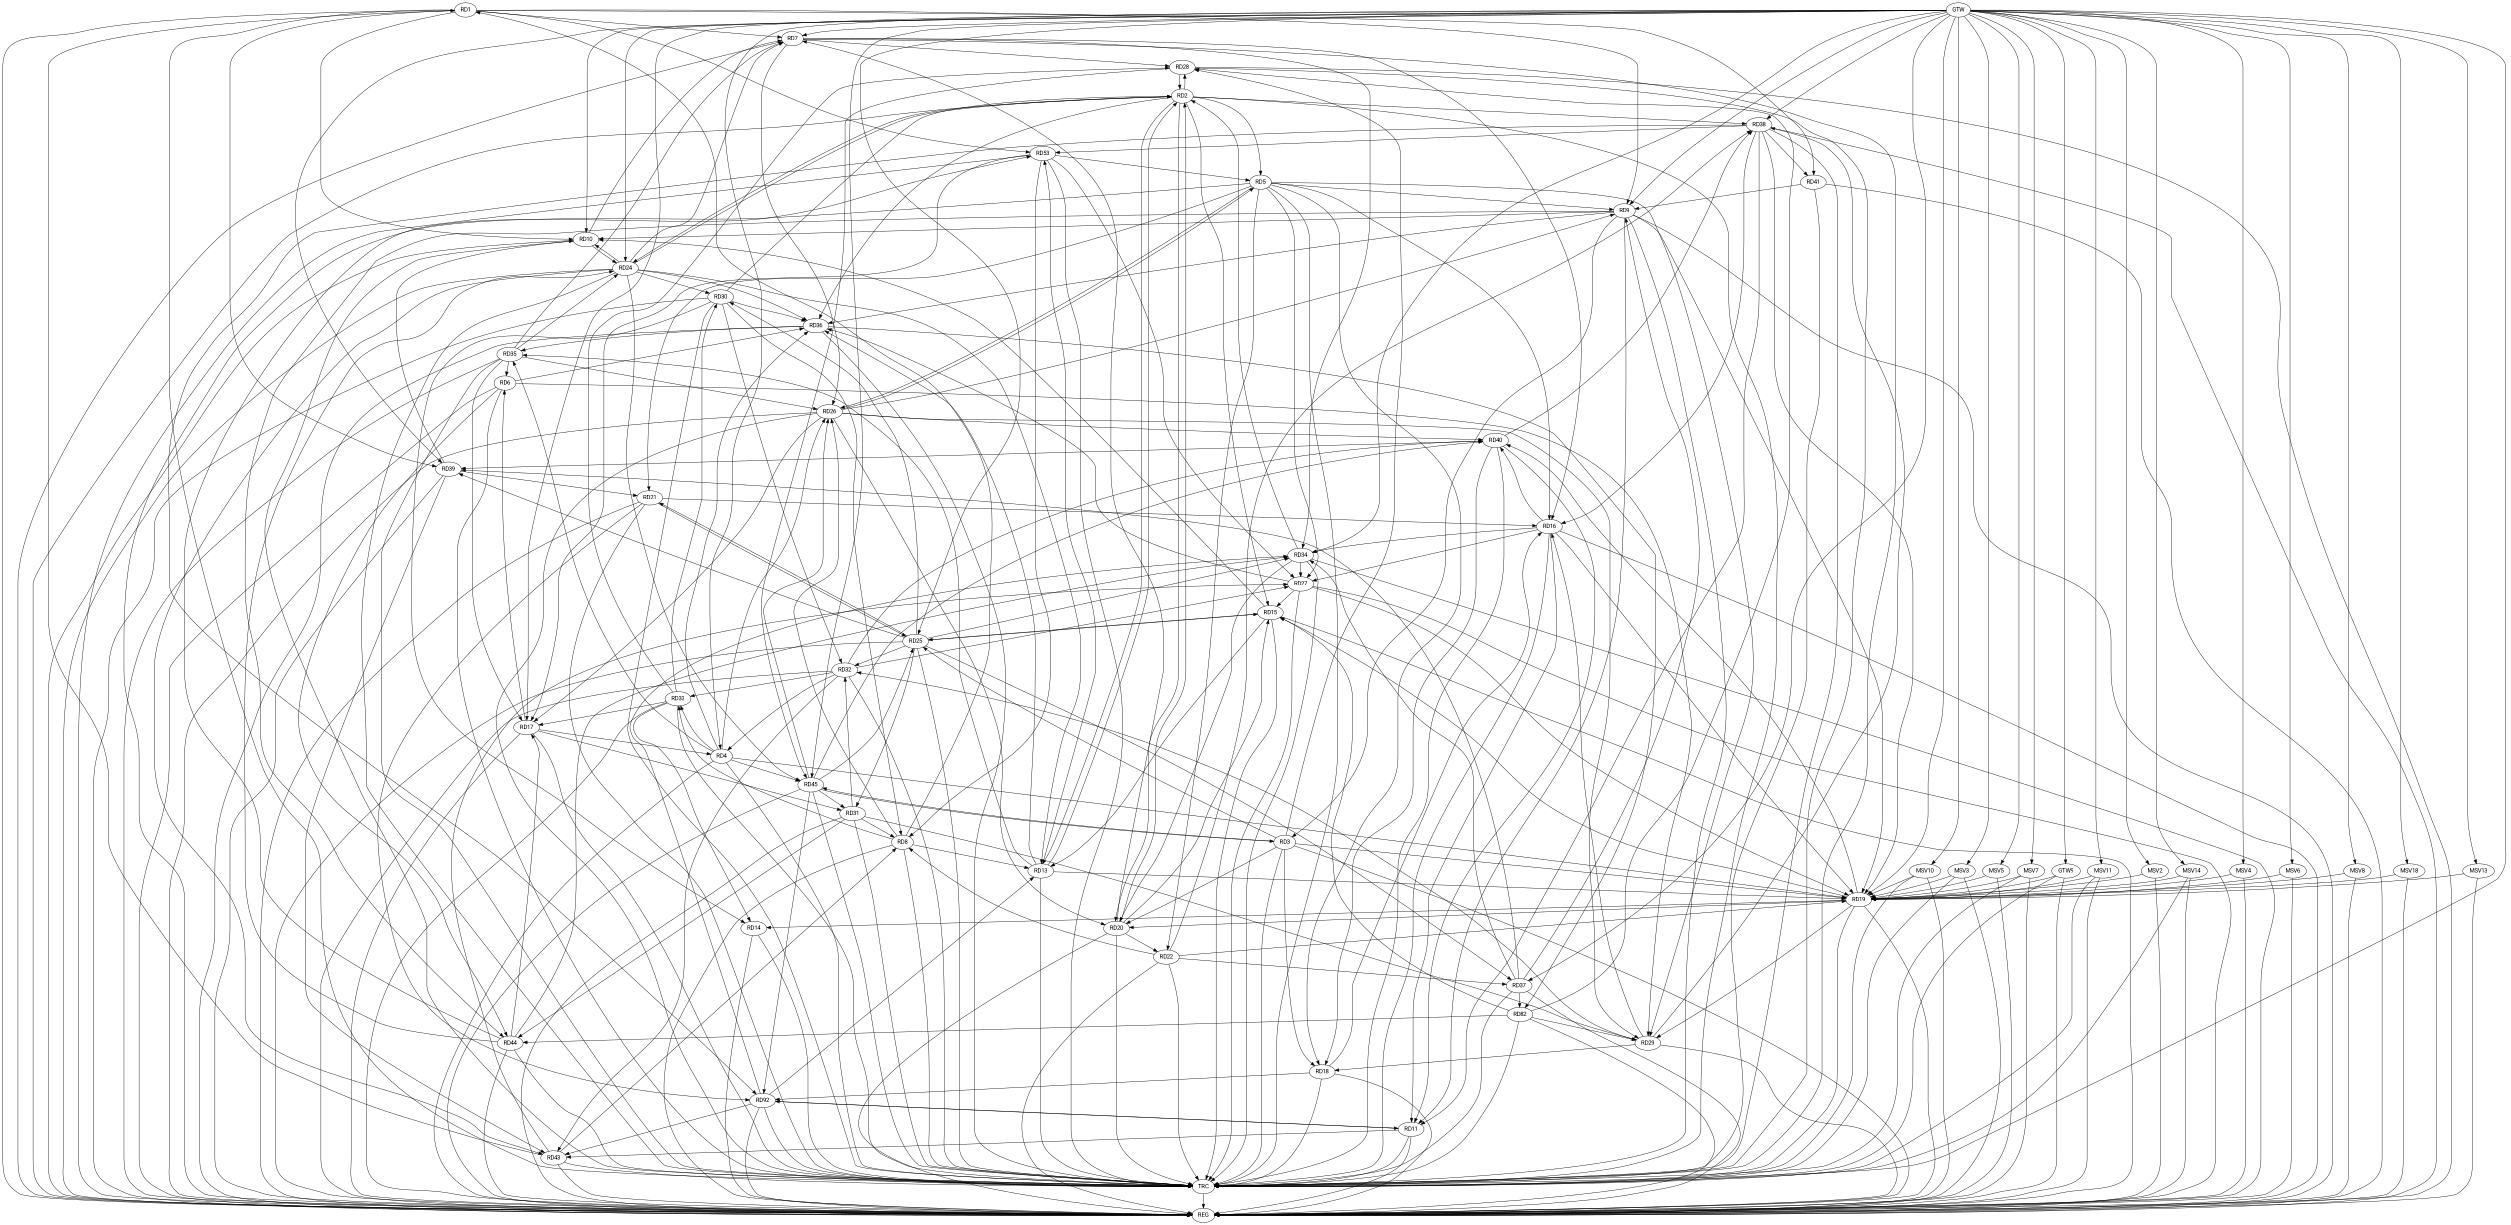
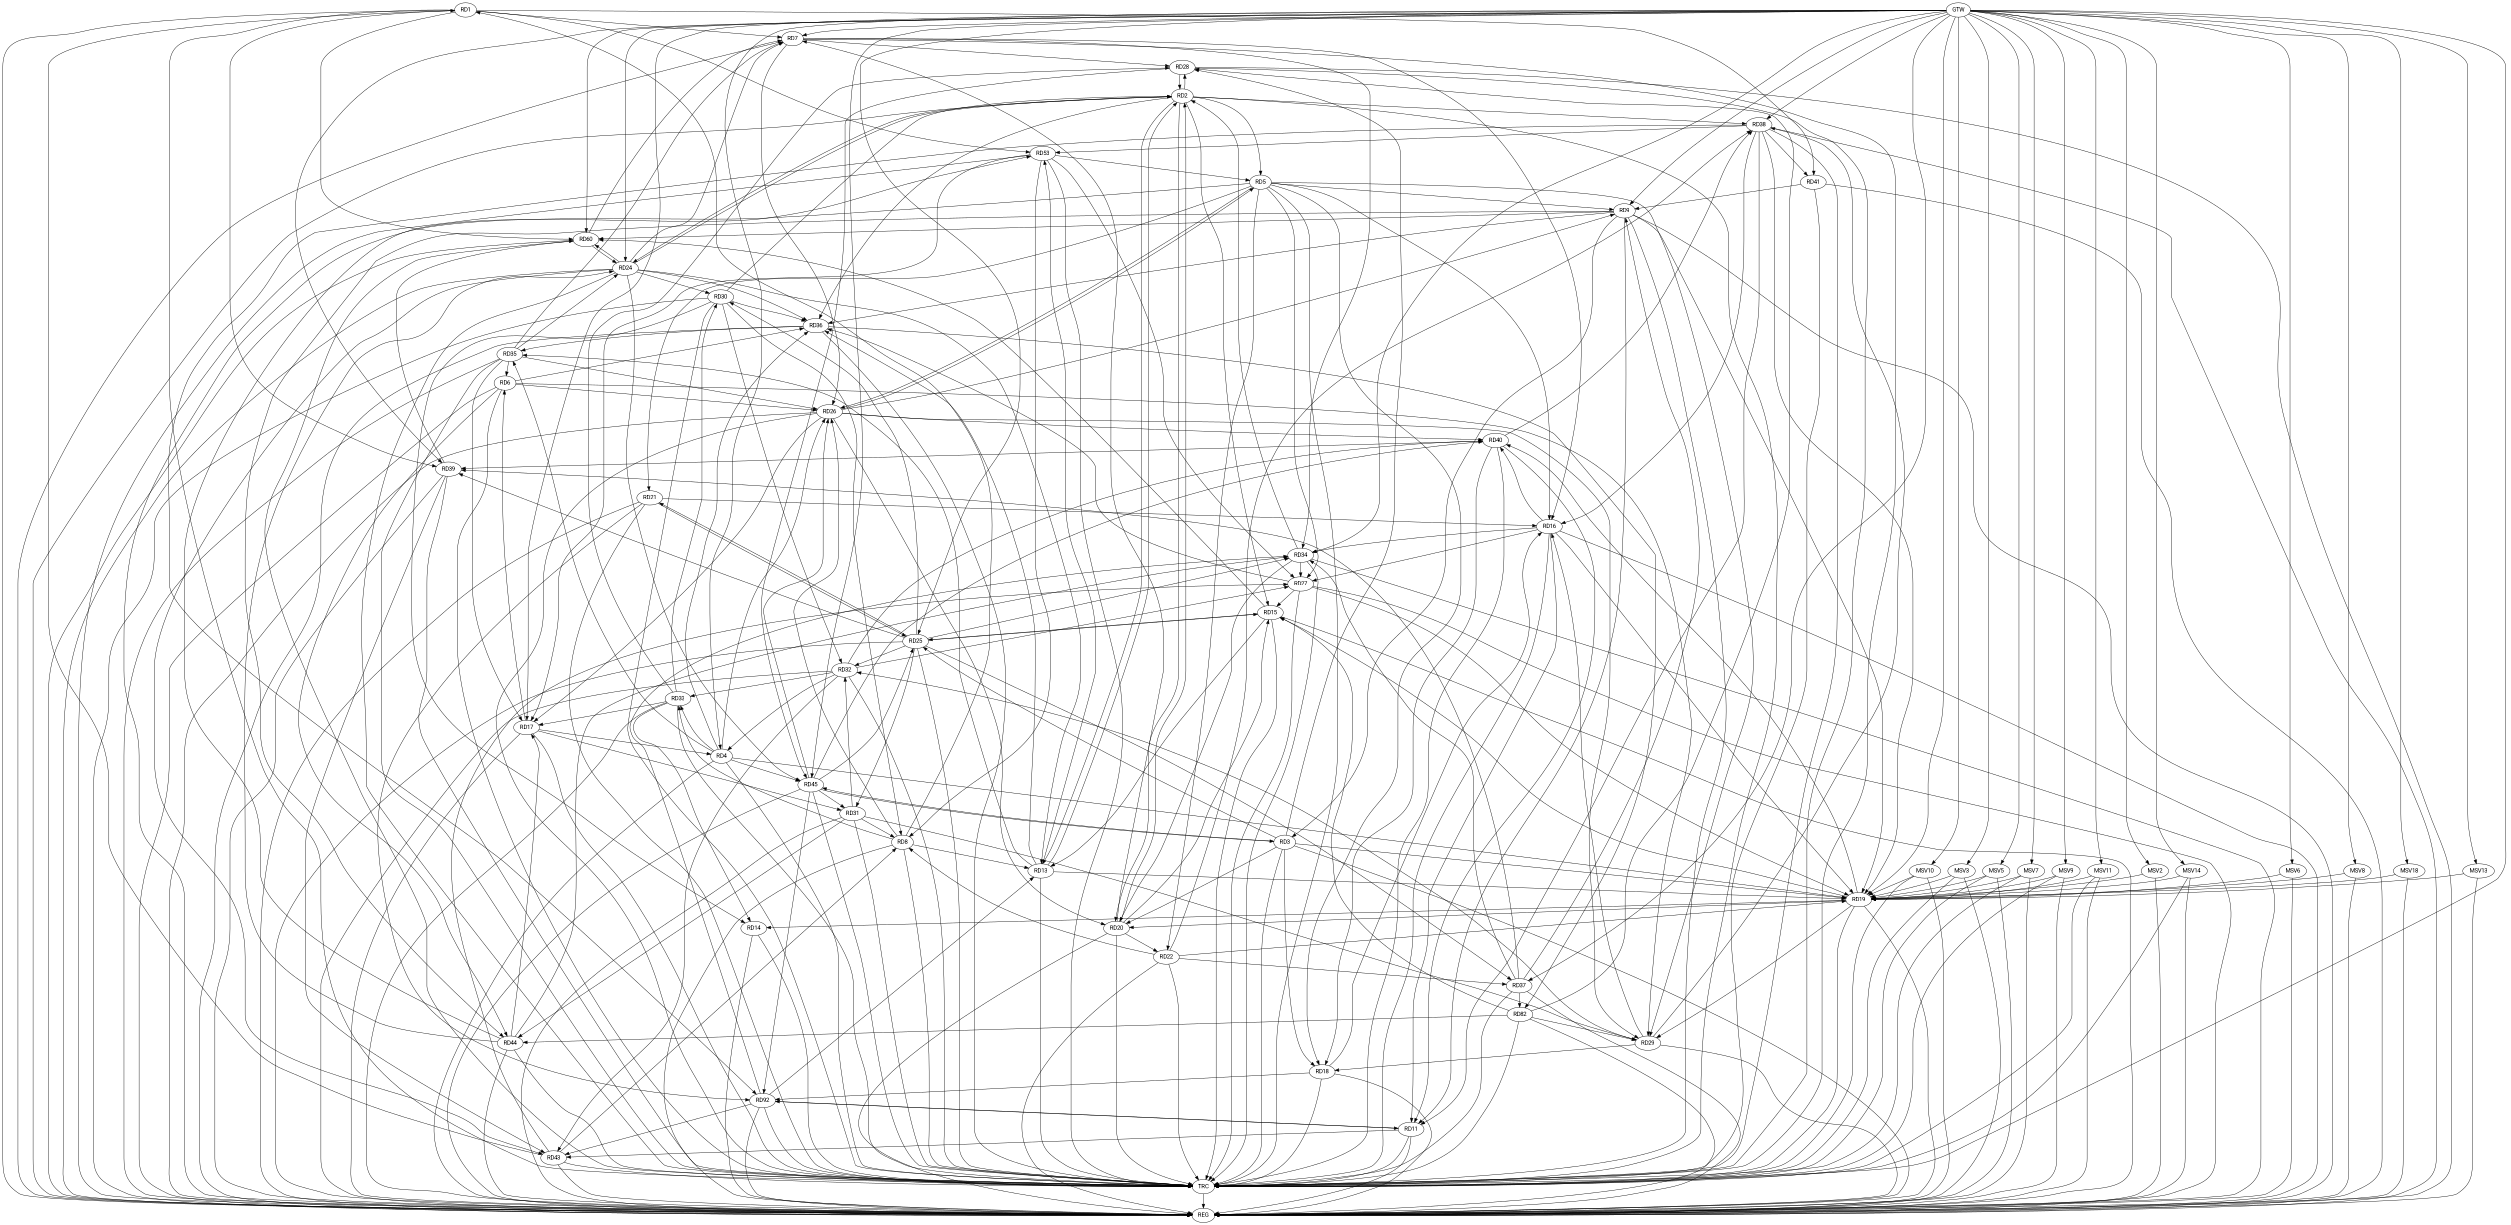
(1322, 23) -> none
(586, 240) -> (586, 240)
none -> (664, 397)
(547, 483) -> (615, 1051)
(2066, 871) -> (2066, 871)
(2243, 871) -> none
none -> (1814, 1164)
